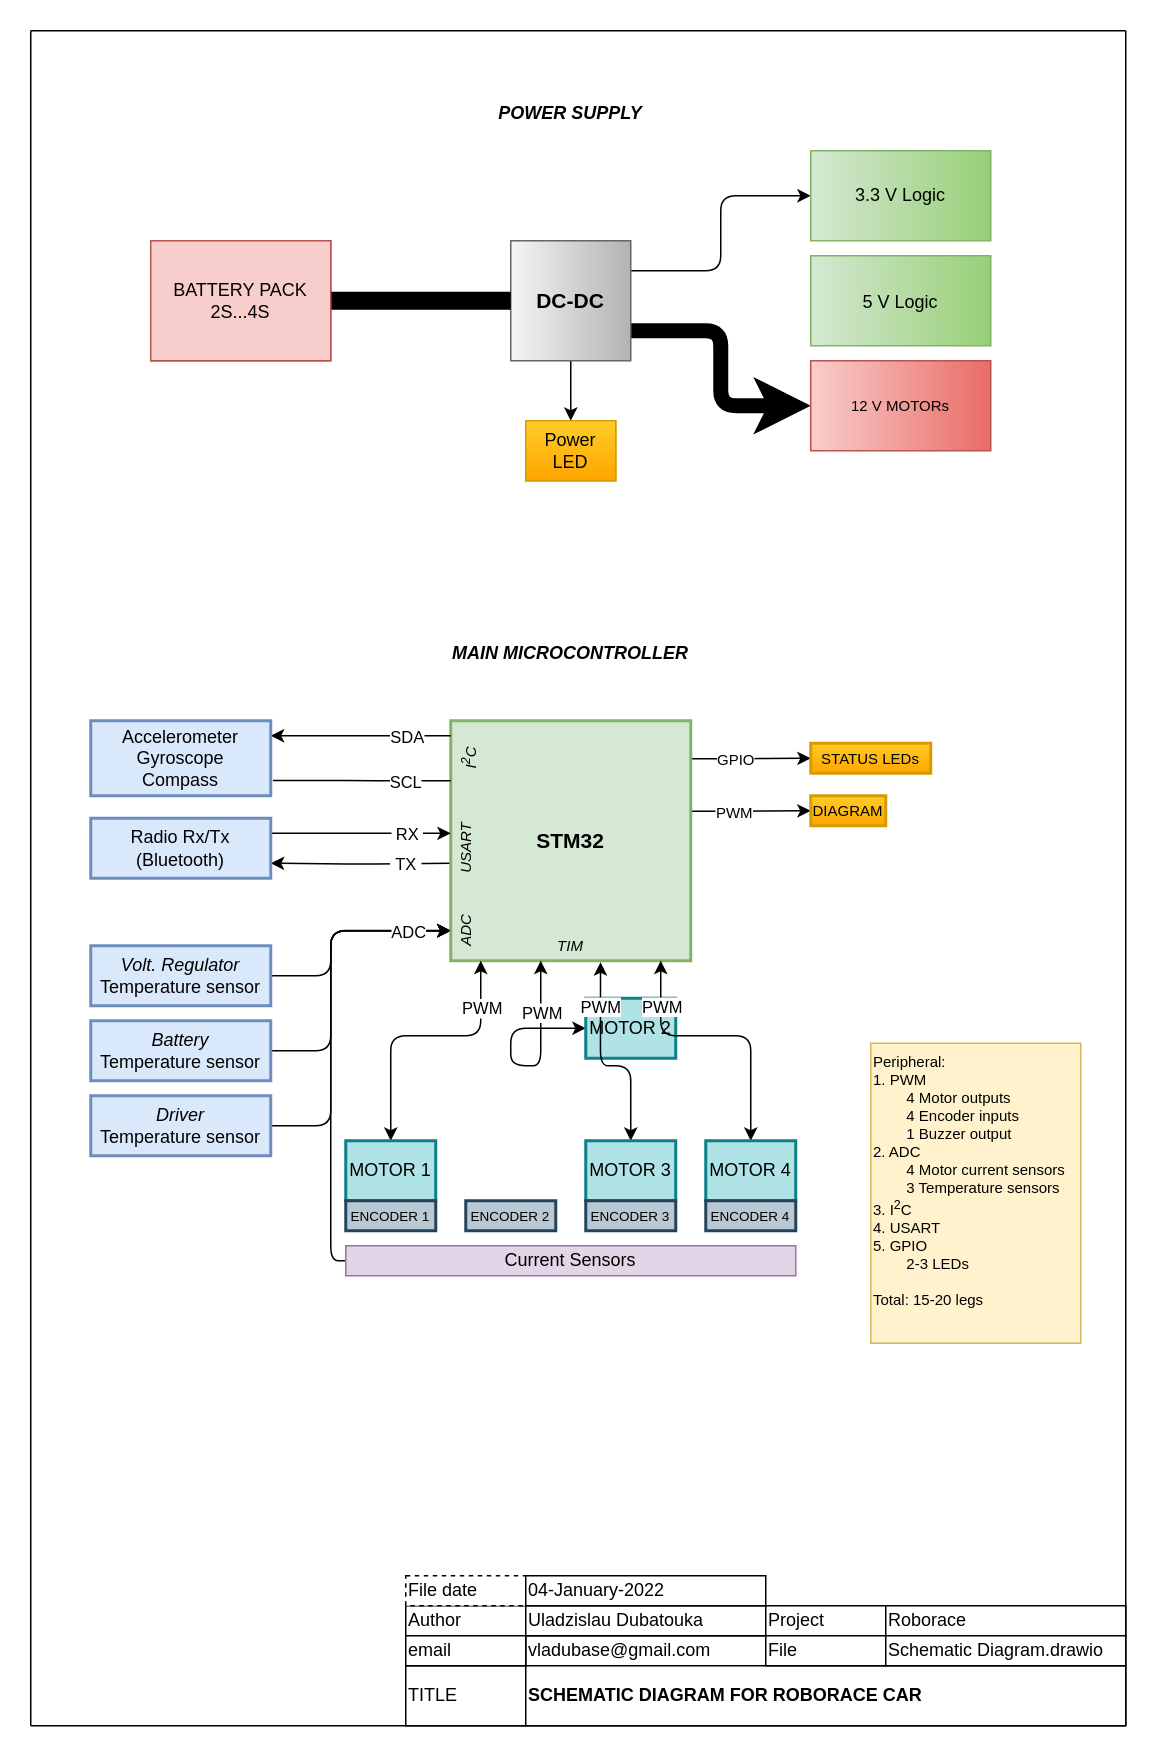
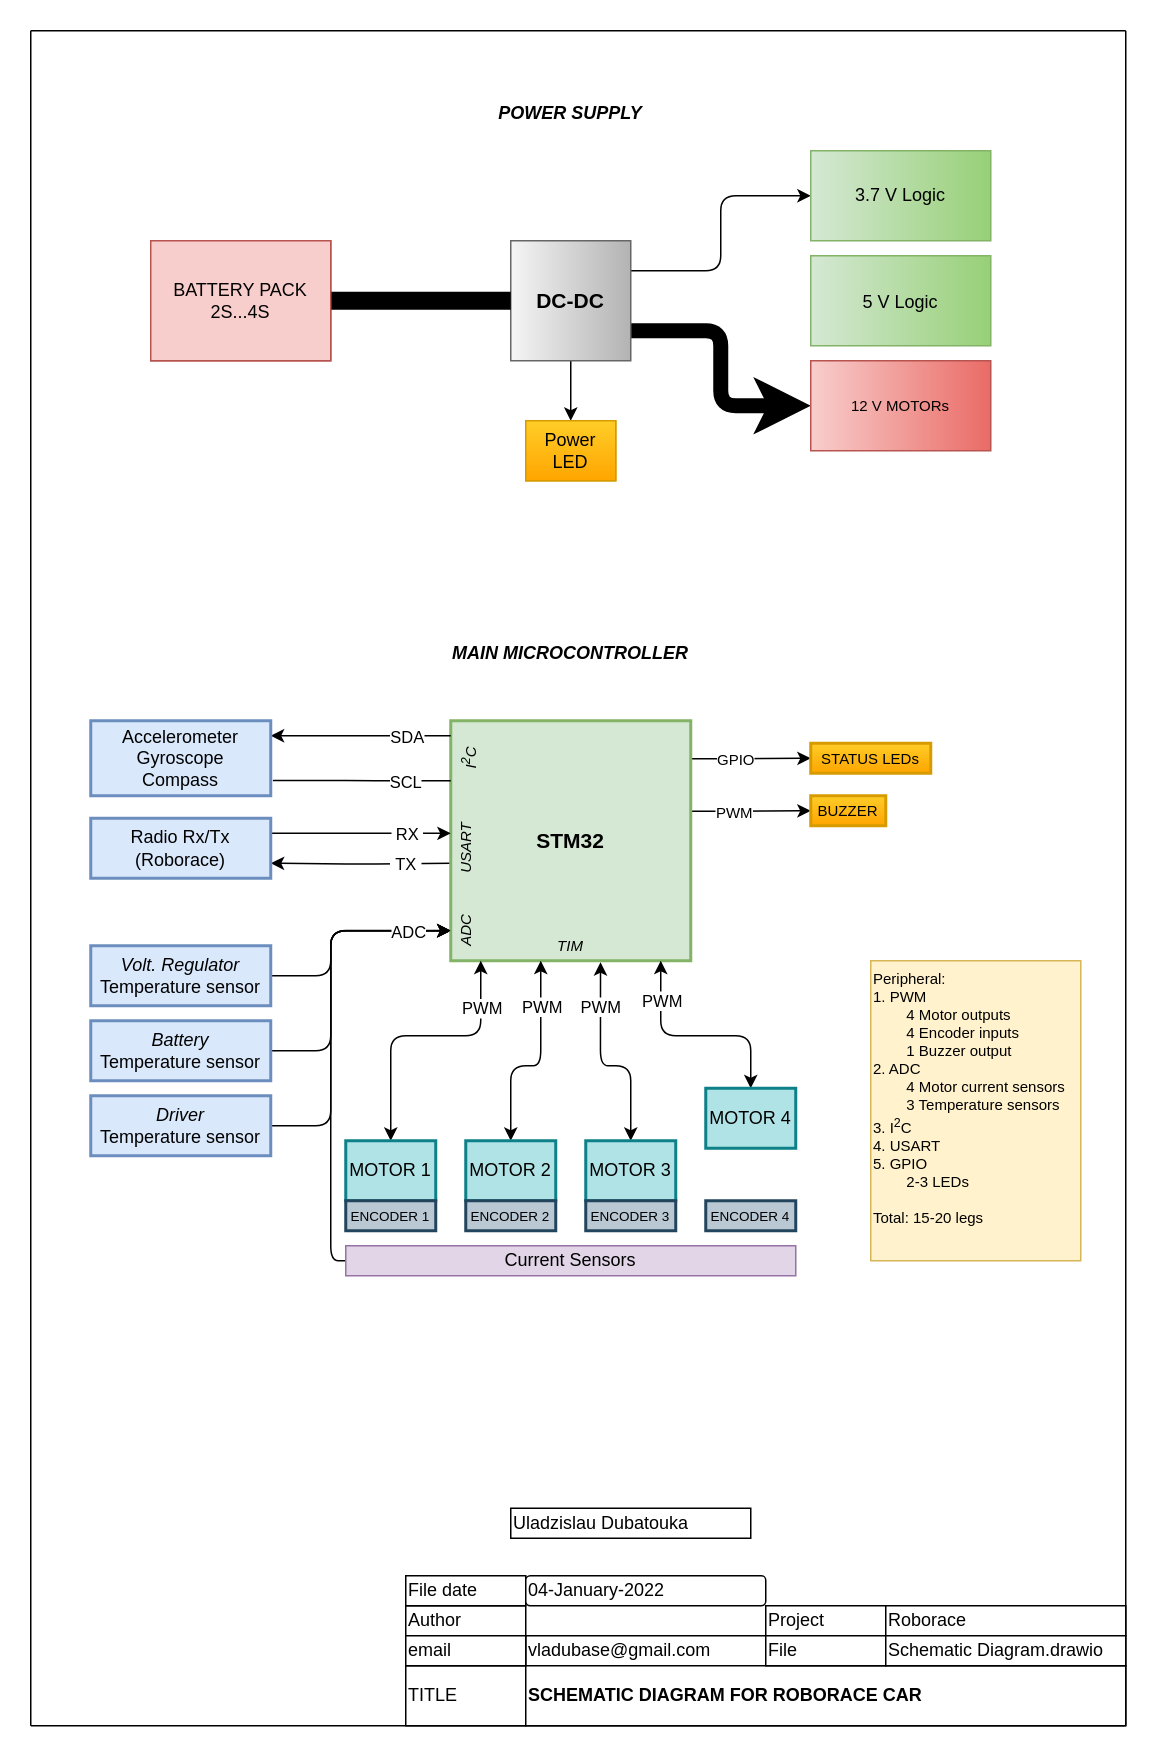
(901, 196) -> (901, 196)
(848, 811) -> (848, 811)
(181, 848) -> (181, 848)
(631, 1028) -> (511, 1171)
(751, 1171) -> (751, 1118)
(976, 1193) -> (976, 1111)
(466, 1591) -> (466, 1591)
(646, 1591) -> (646, 1591)
(646, 1621) -> (631, 1523)
